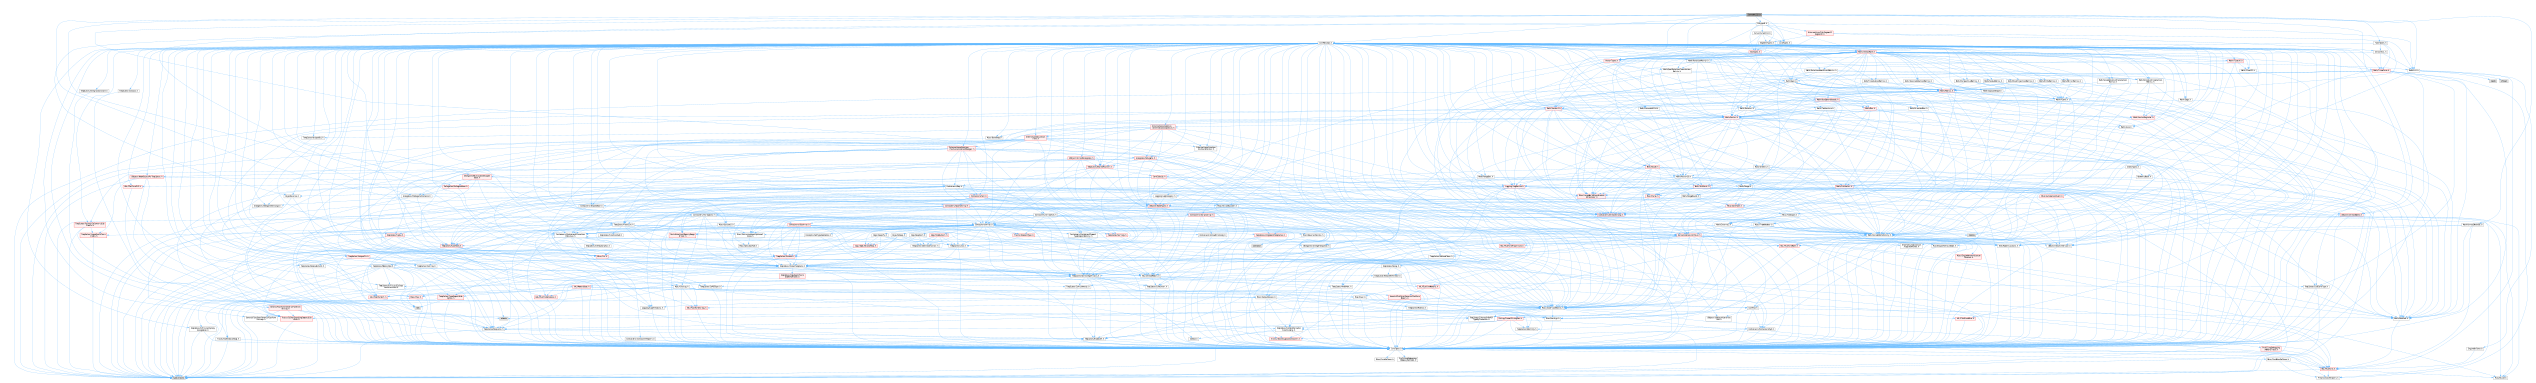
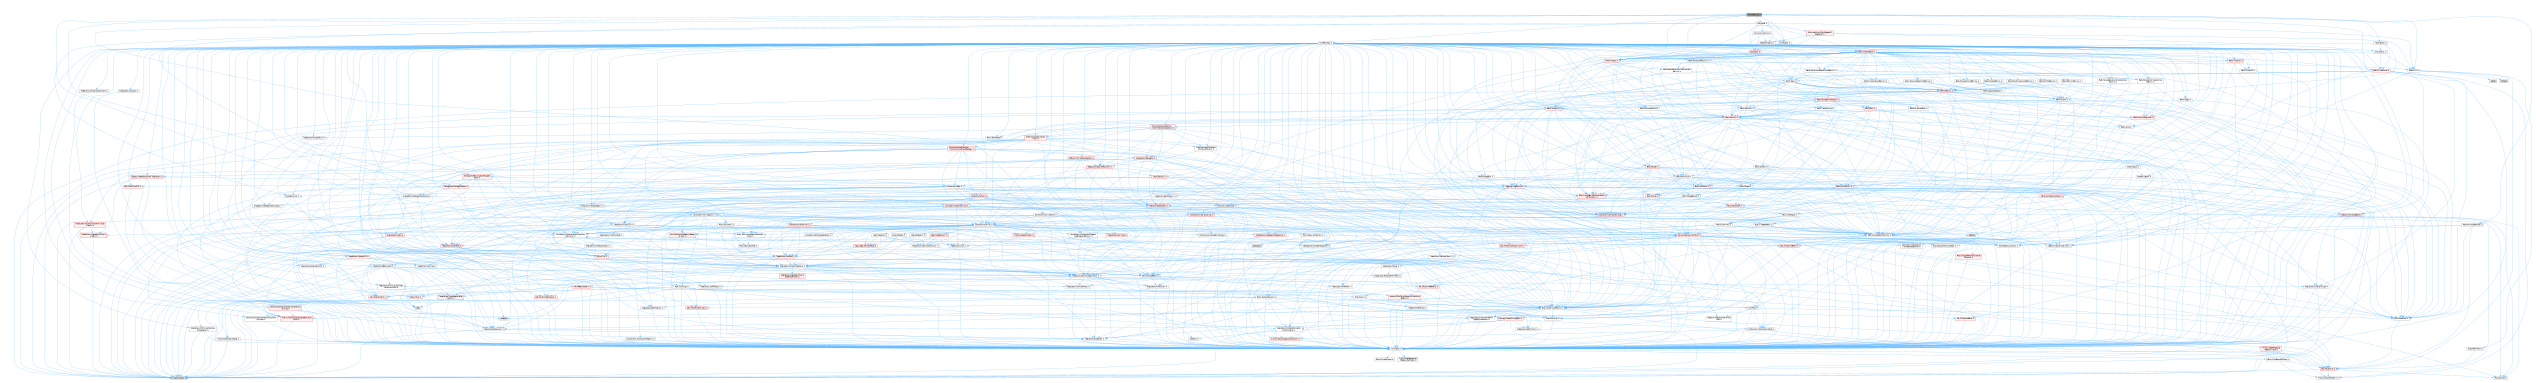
(1911, 246) -> (1911, 246)
